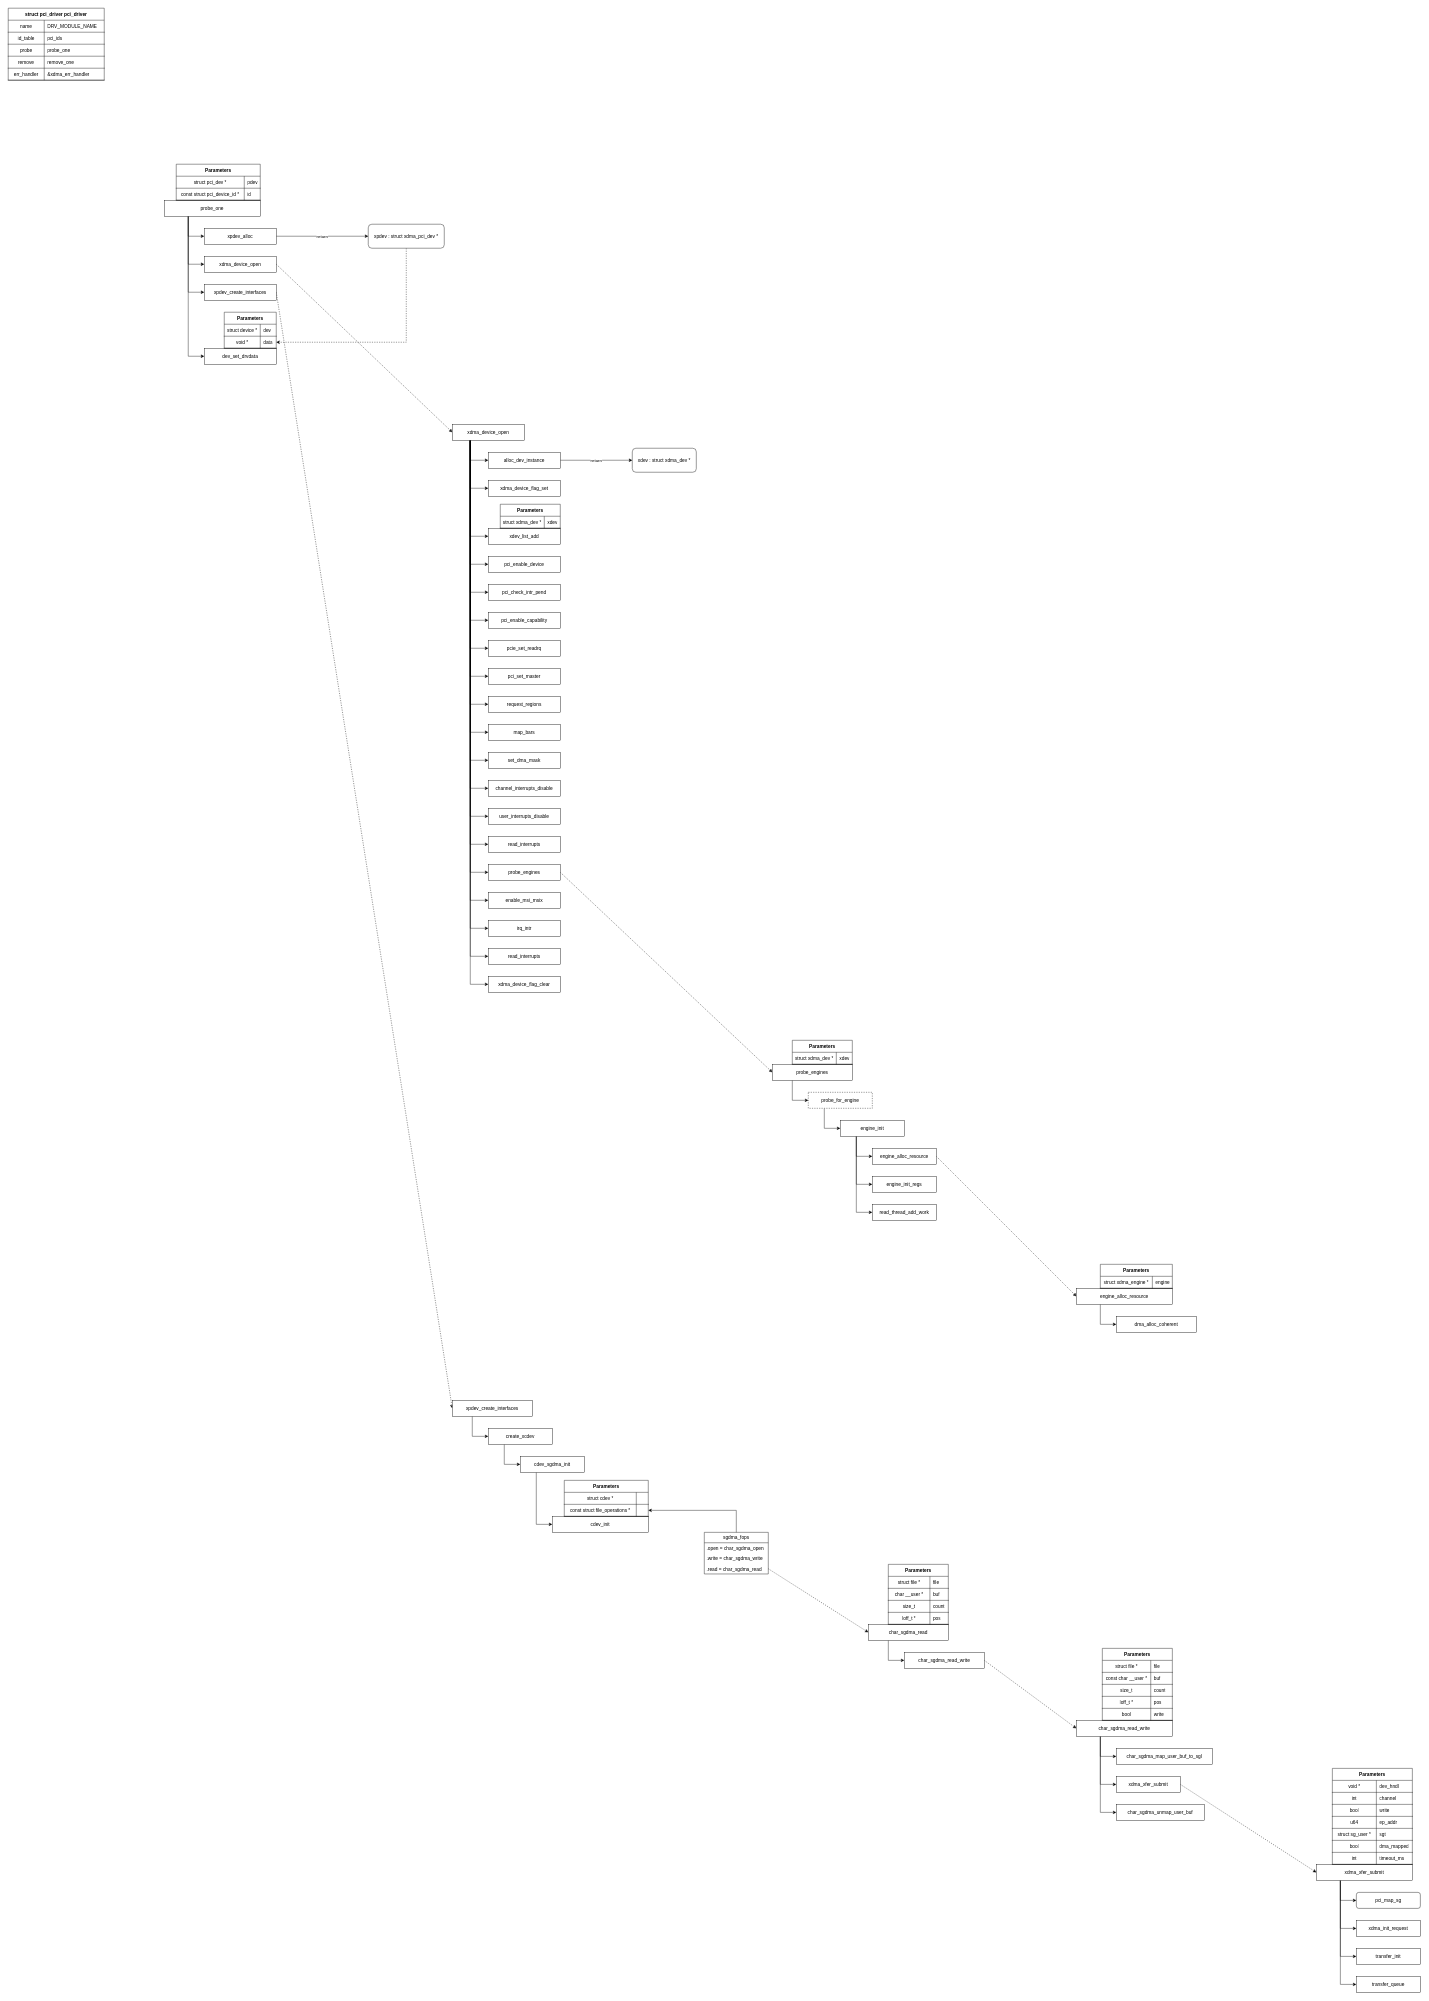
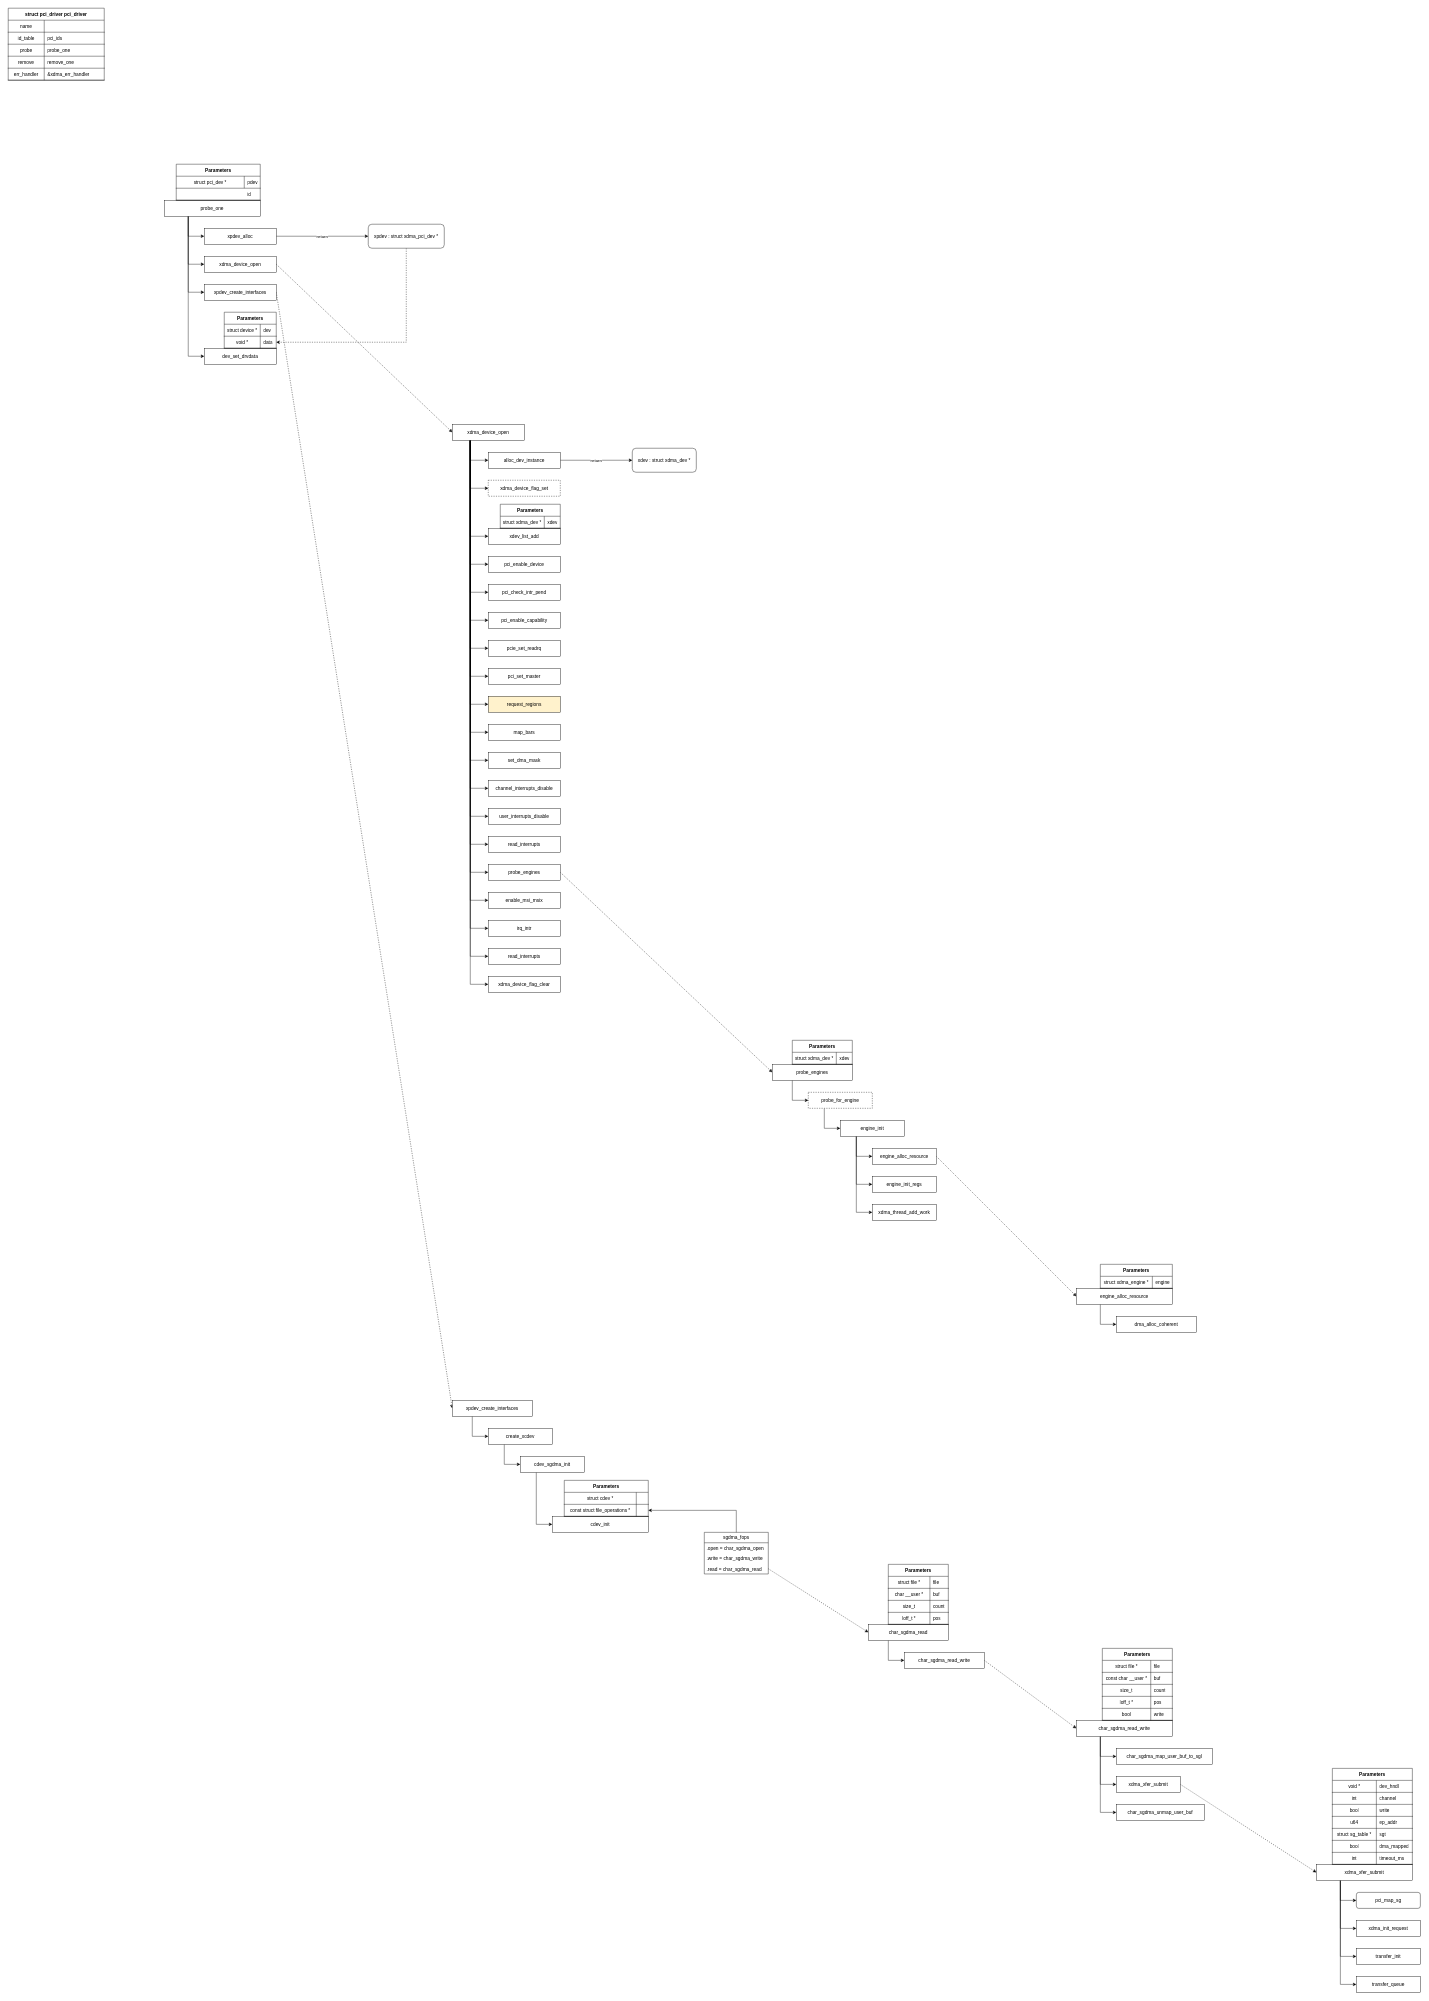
(74, 26) -> none
(210, 194) -> none
(524, 488) -> (524, 488)
(524, 704) -> (524, 704)
(904, 1212) -> (904, 1212)
(1354, 1834) -> (1354, 1834)
